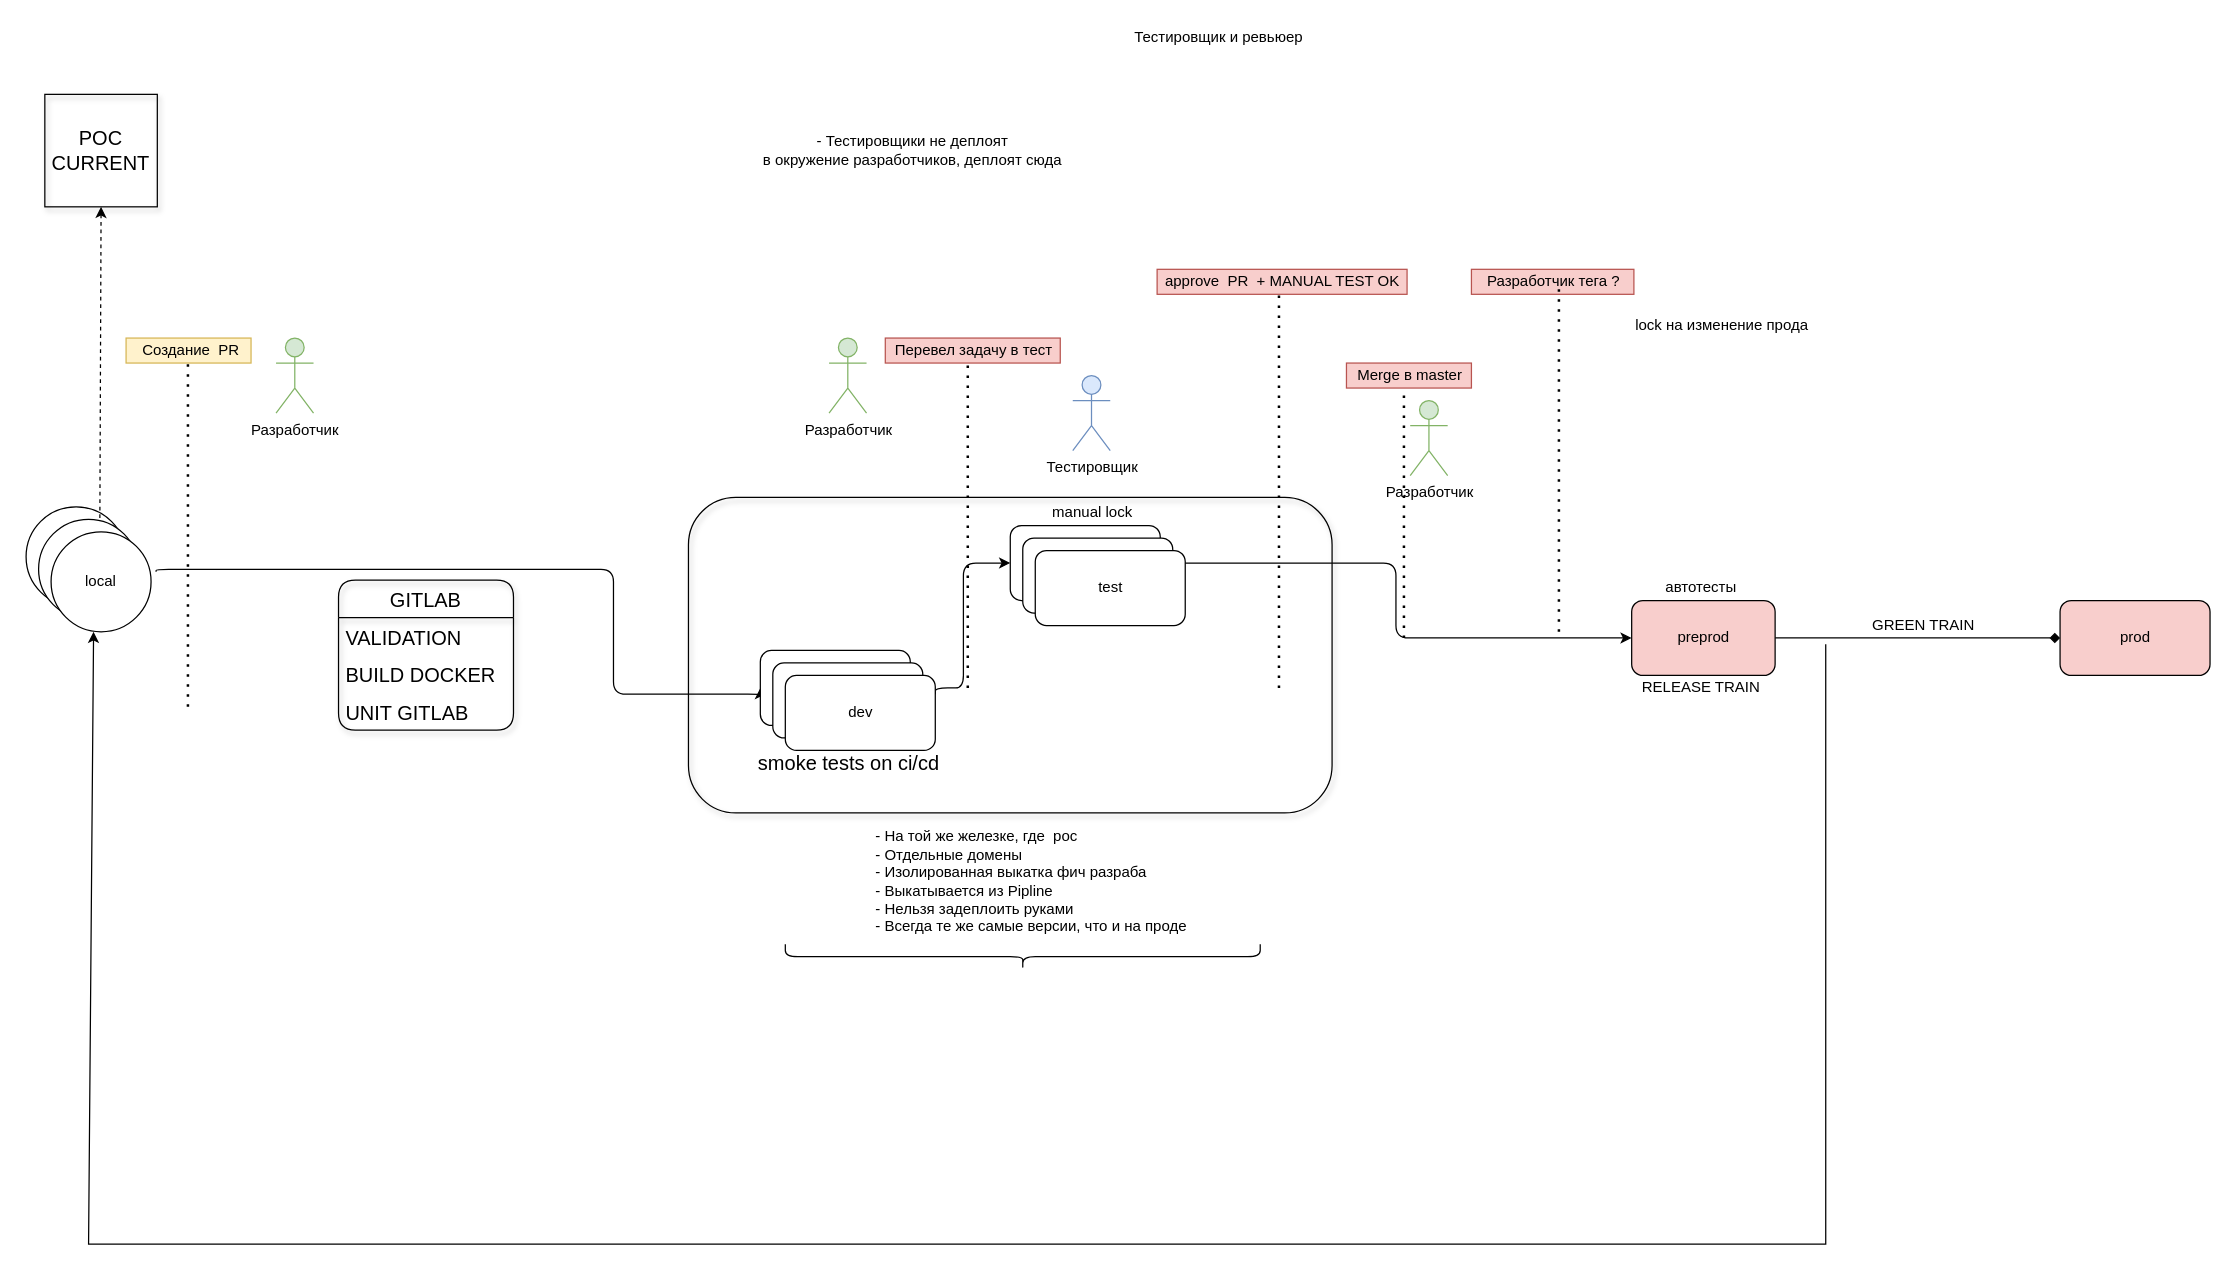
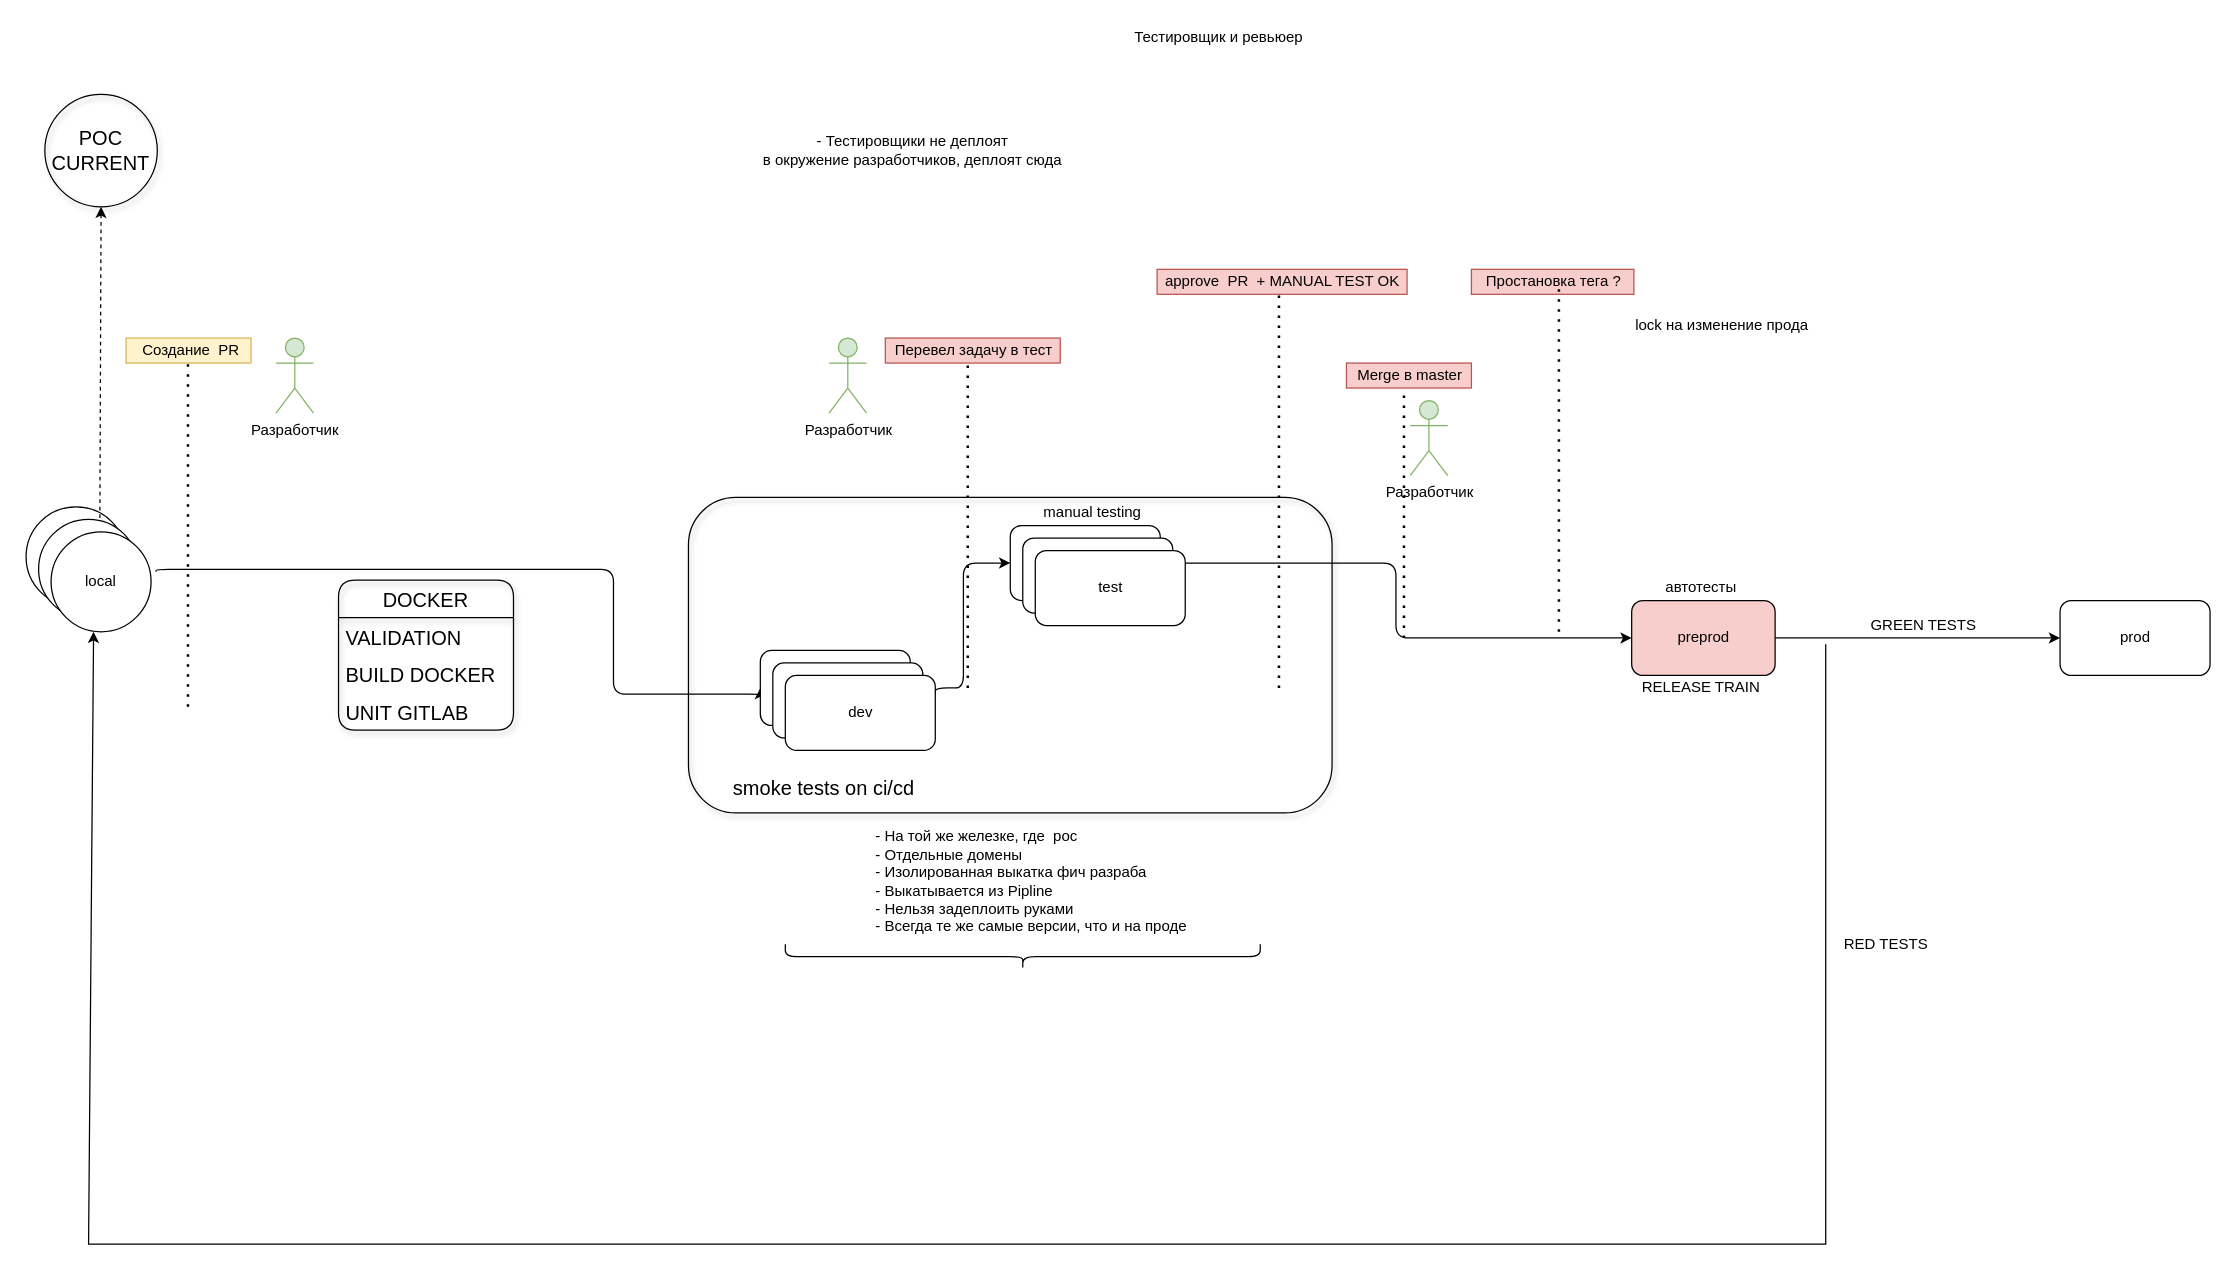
(101, 151) -> (101, 151)
(1554, 282) -> (1554, 282)
(1091, 413) -> none
(1093, 513) -> (1093, 513)
(425, 601) -> (425, 601)
(1924, 626) -> (1924, 626)
(2049, 638) -> (2050, 638)
(2135, 638) -> (2135, 638)
(848, 763) -> (823, 788)
none -> (1885, 944)
